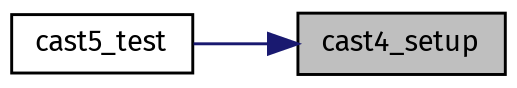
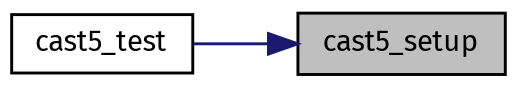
(402, 44) -> (402, 44)
